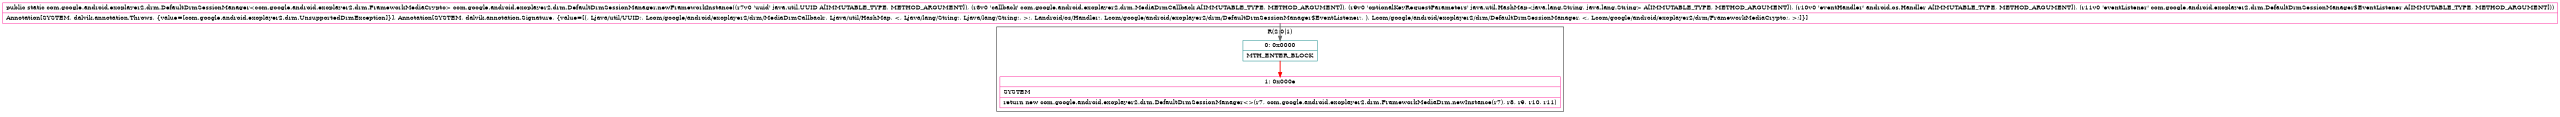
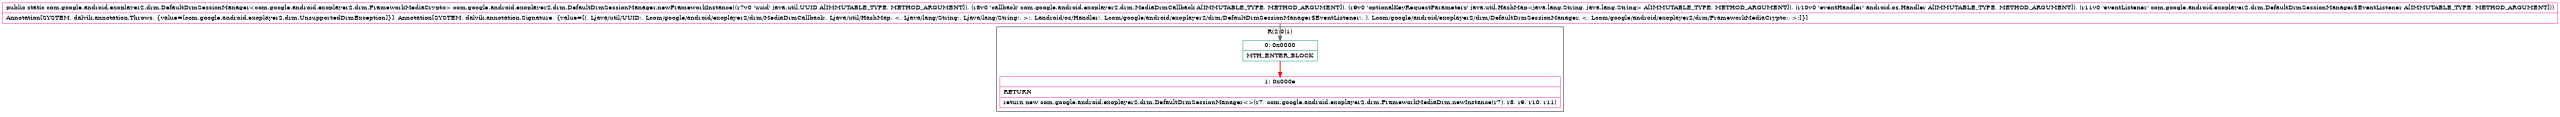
(1017, 92) -> (1018, 92)
